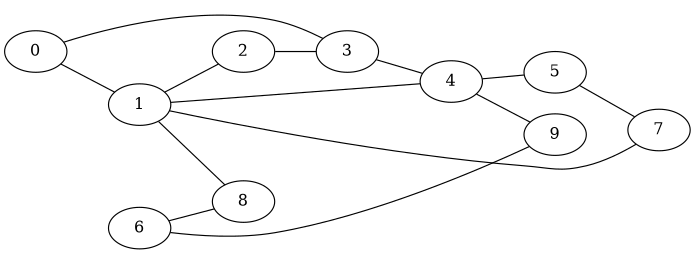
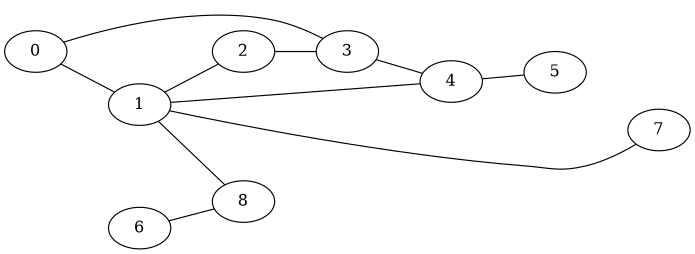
(607, 101) -> none
(555, 135) -> none
